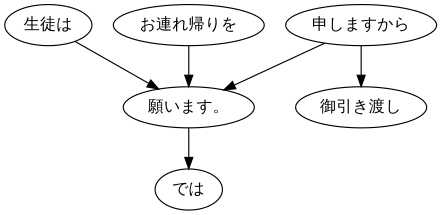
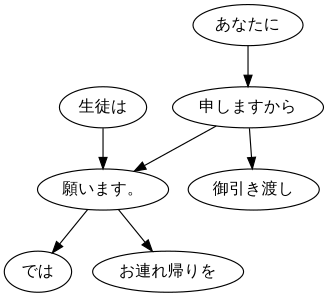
none -> (248, 25)
(189, 61) -> (132, 226)
